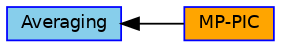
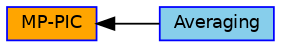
(161, 24) -> (137, 24)
